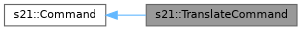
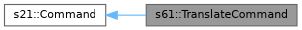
(222, 15) -> (222, 15)
